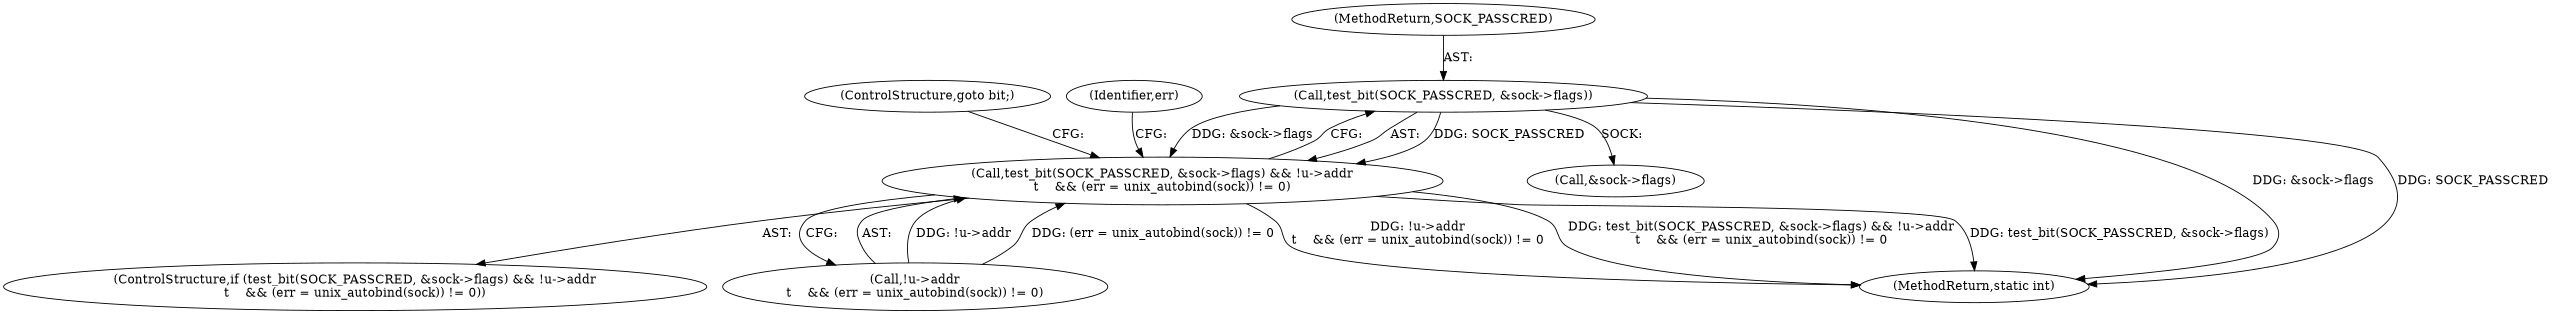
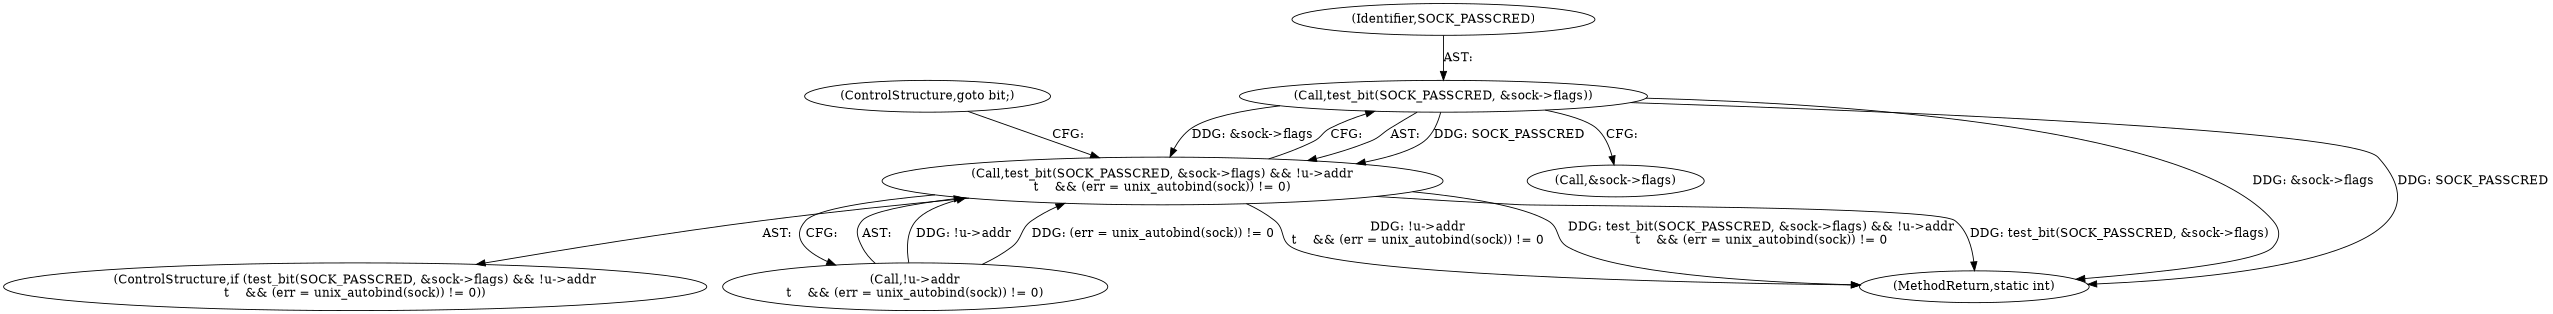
(1443, 19) -> (1443, 19)
(1134, 96) -> none
(1624, 135) -> (1624, 135)
